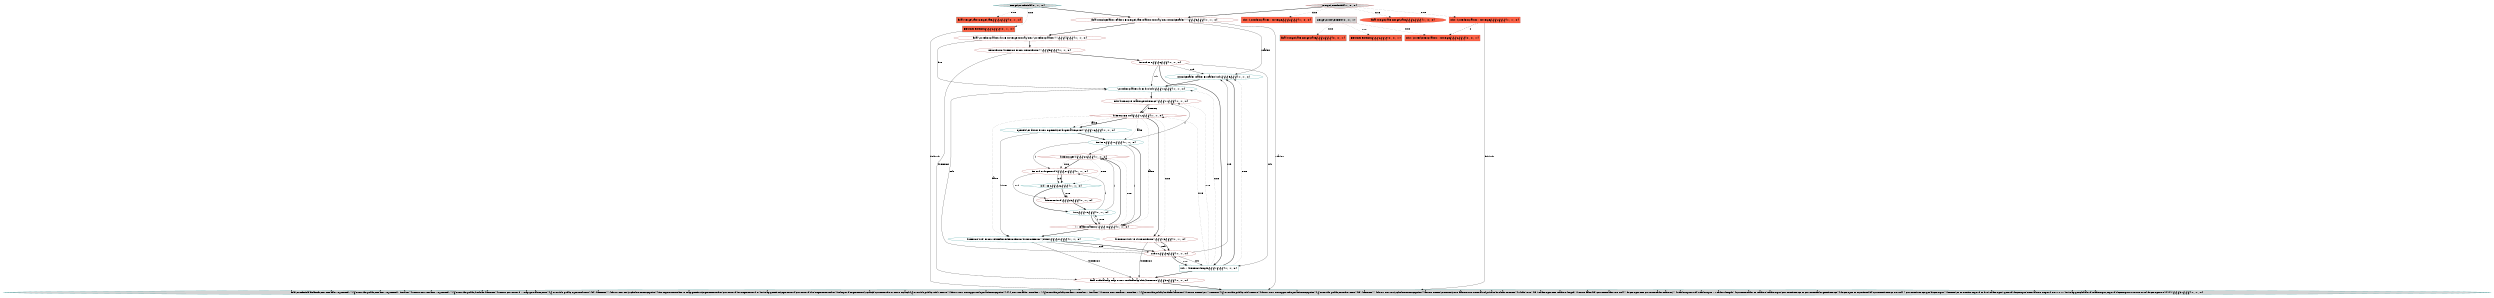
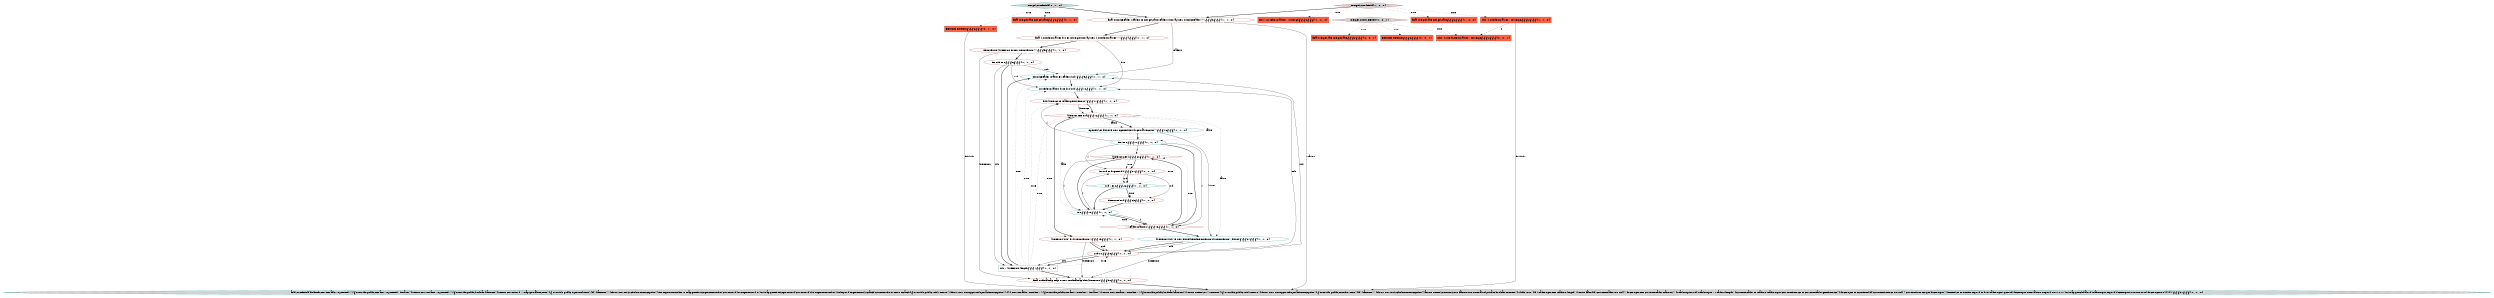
(1336, 20) -> (1370, 20)
(1403, 20) -> (1444, 20)
none -> (1084, 172)
(1148, 178) -> (1061, 166)
